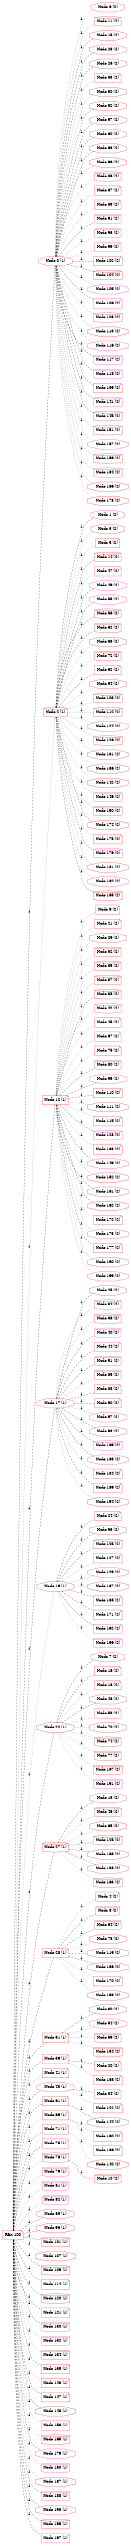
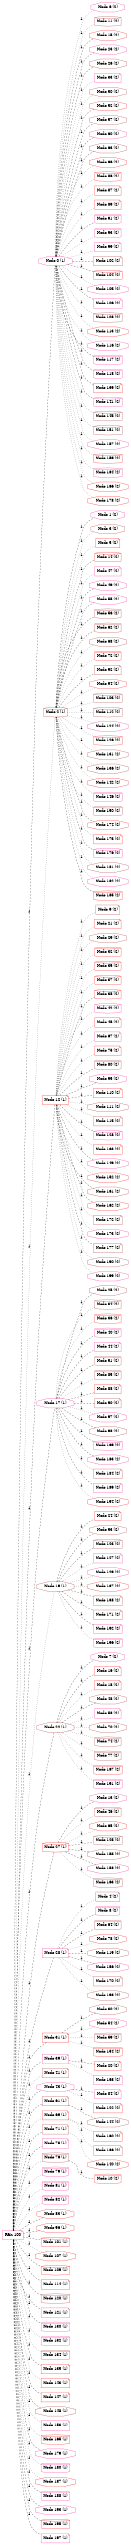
(68, 342) -> (68, 342)
